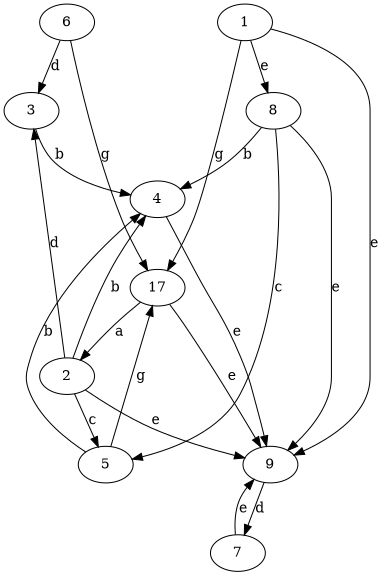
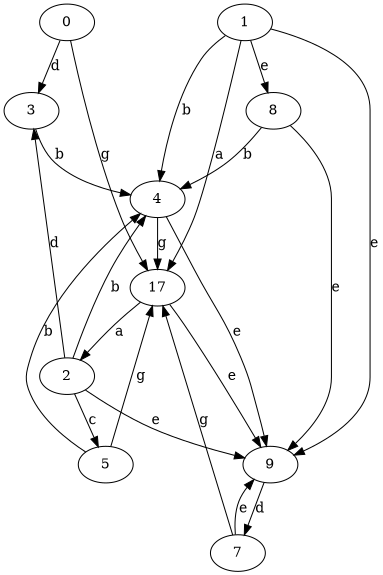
(67, 22) -> (67, 22)
none -> (182, 97)
(220, 155) -> (220, 155)
none -> (158, 238)
(266, 323) -> none
none -> (199, 425)
